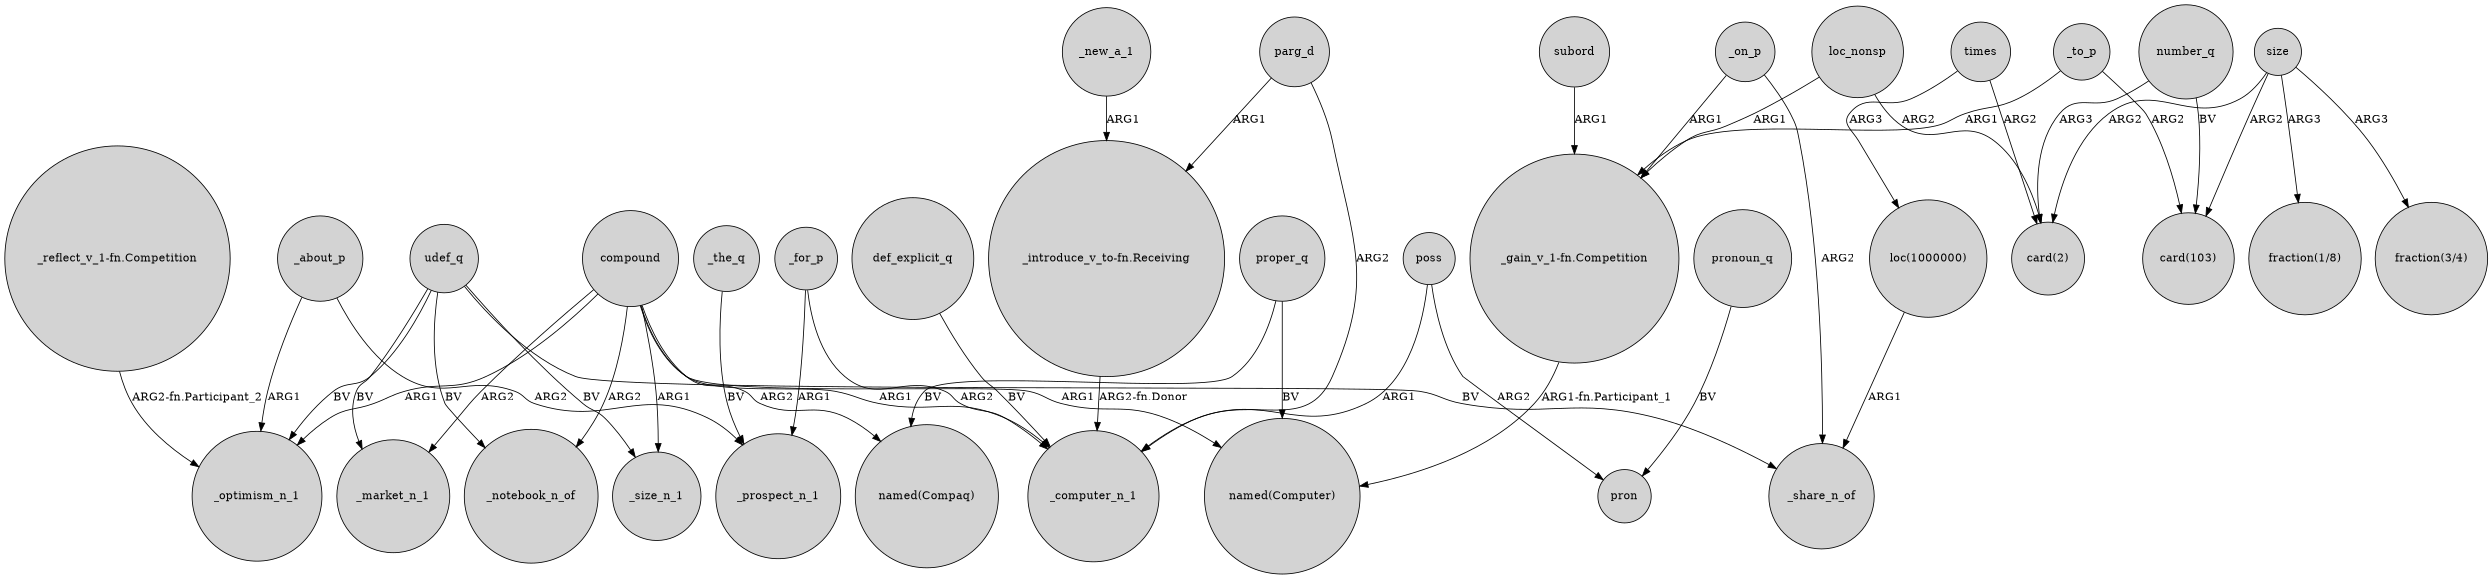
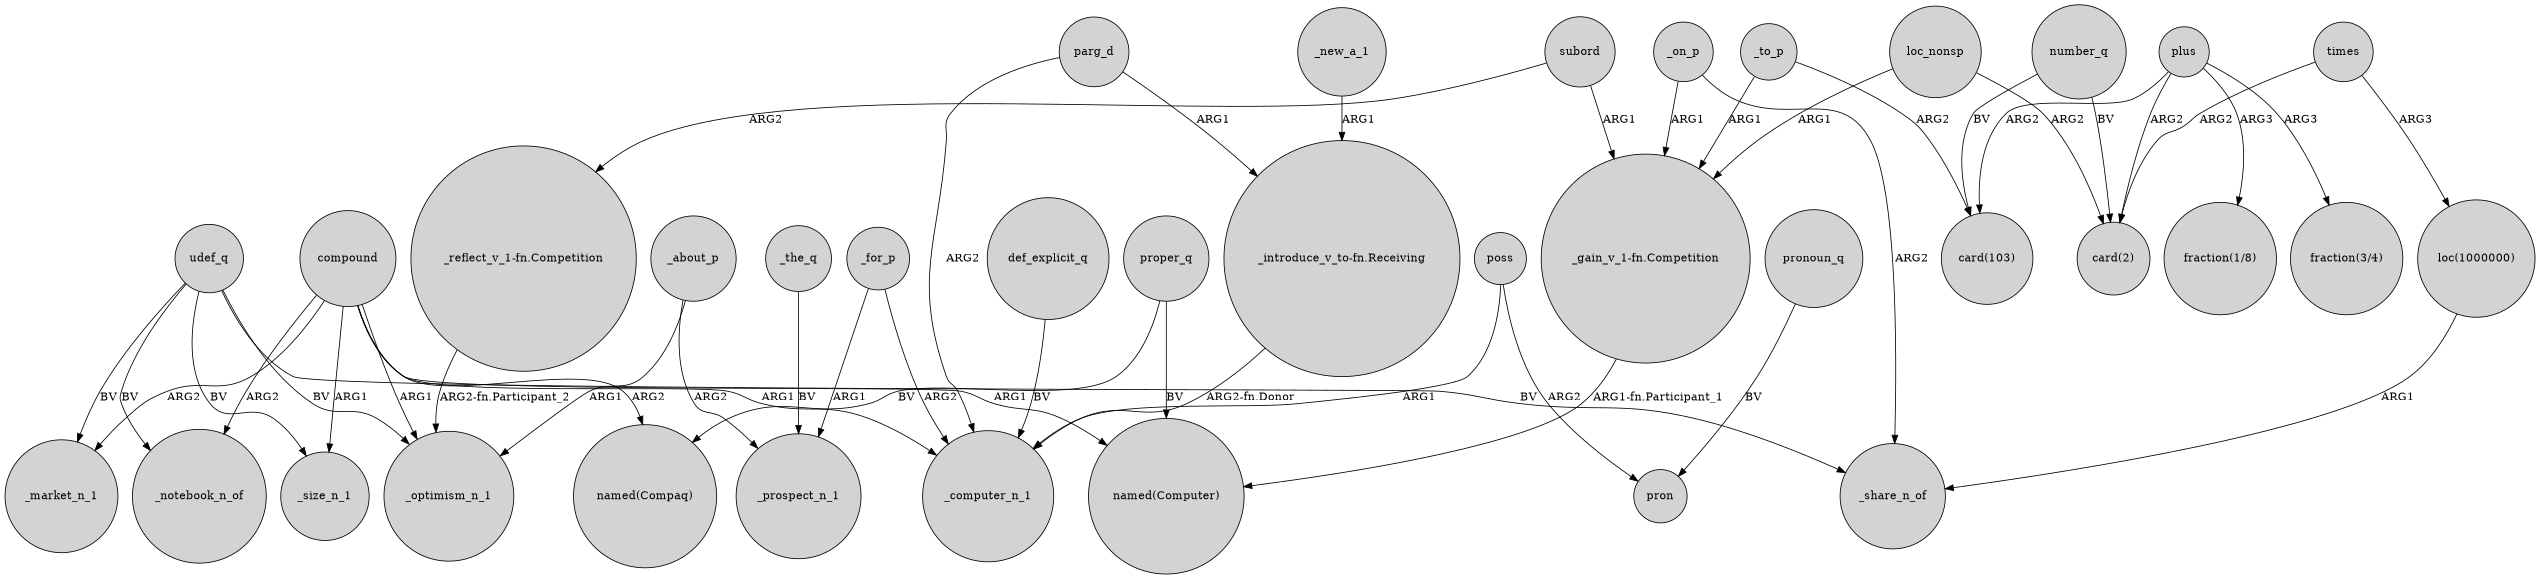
(2278, 52) -> (2184, 52)
none -> (1071, 105)
(2076, 120) -> (2106, 120)
